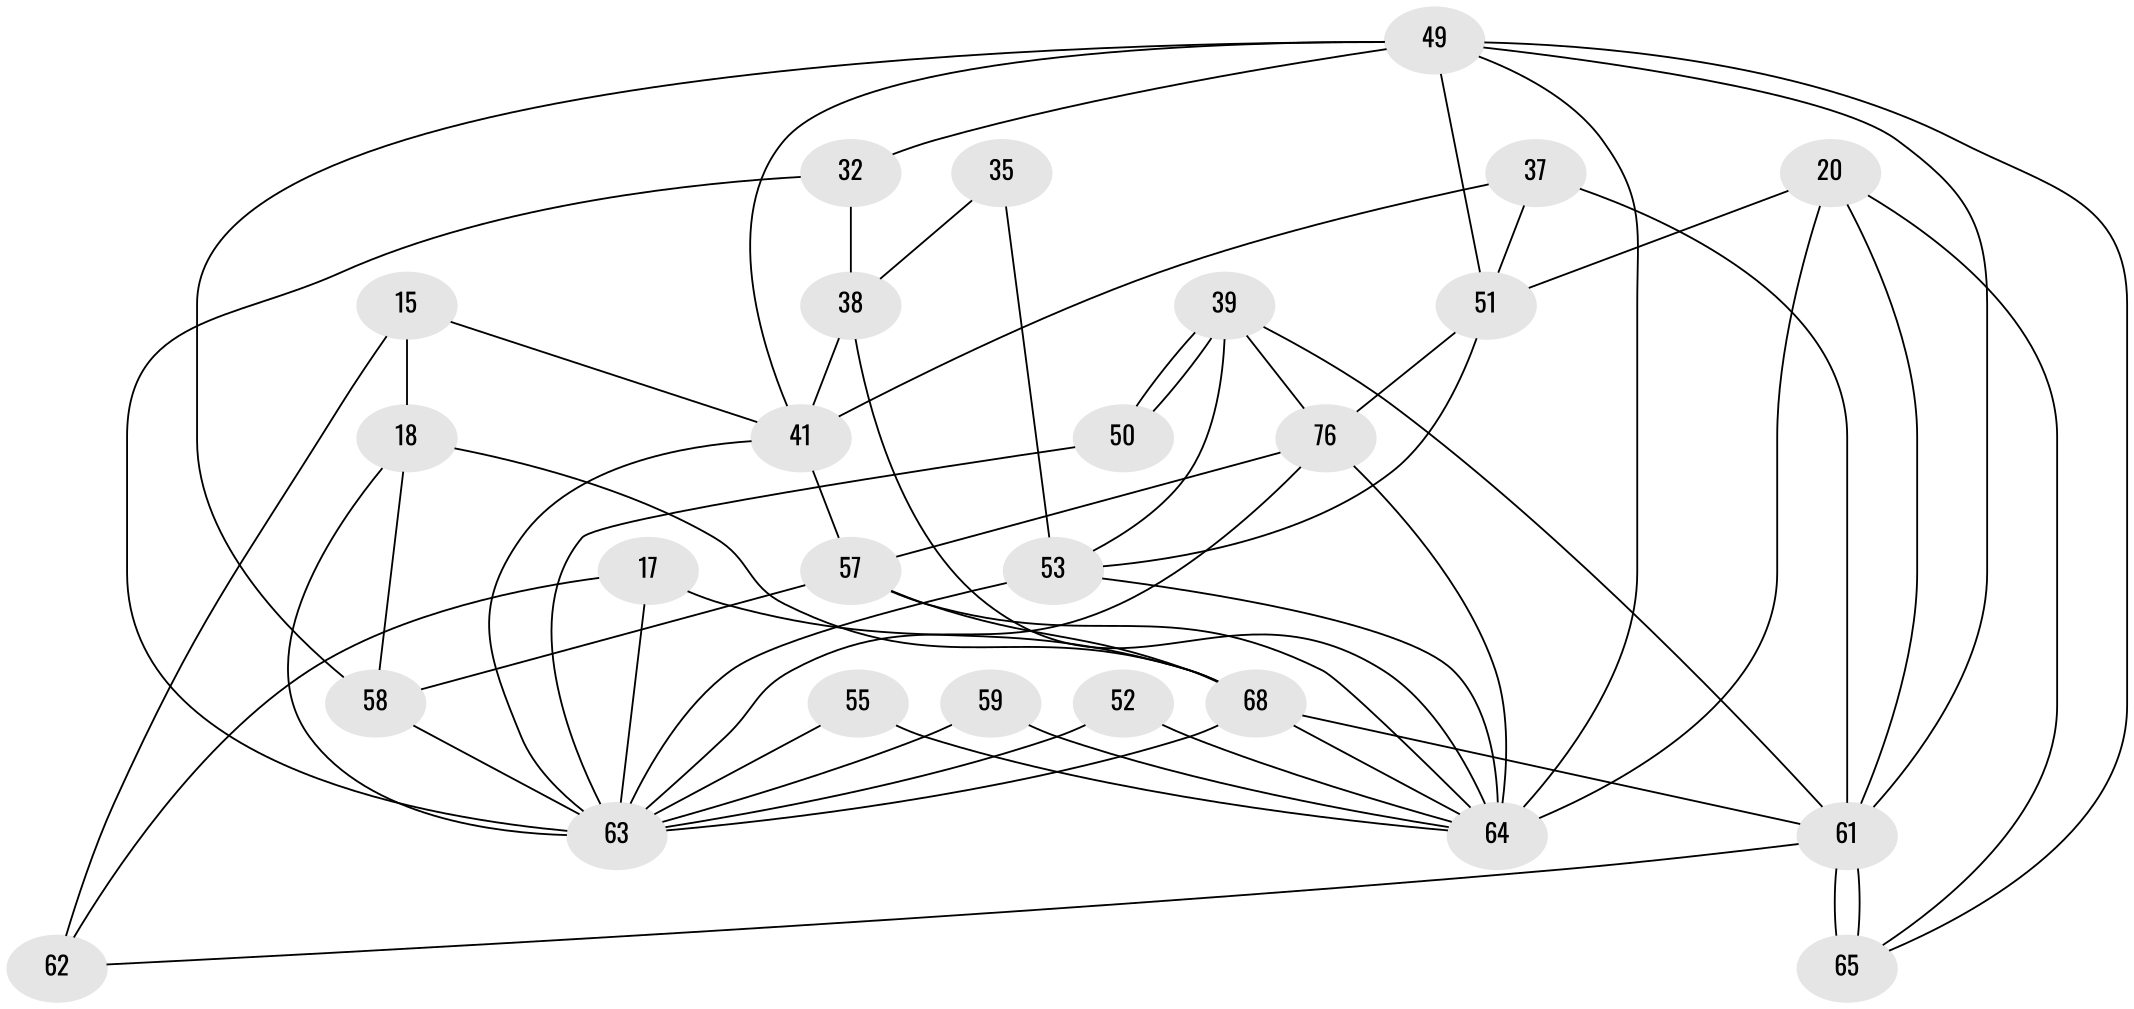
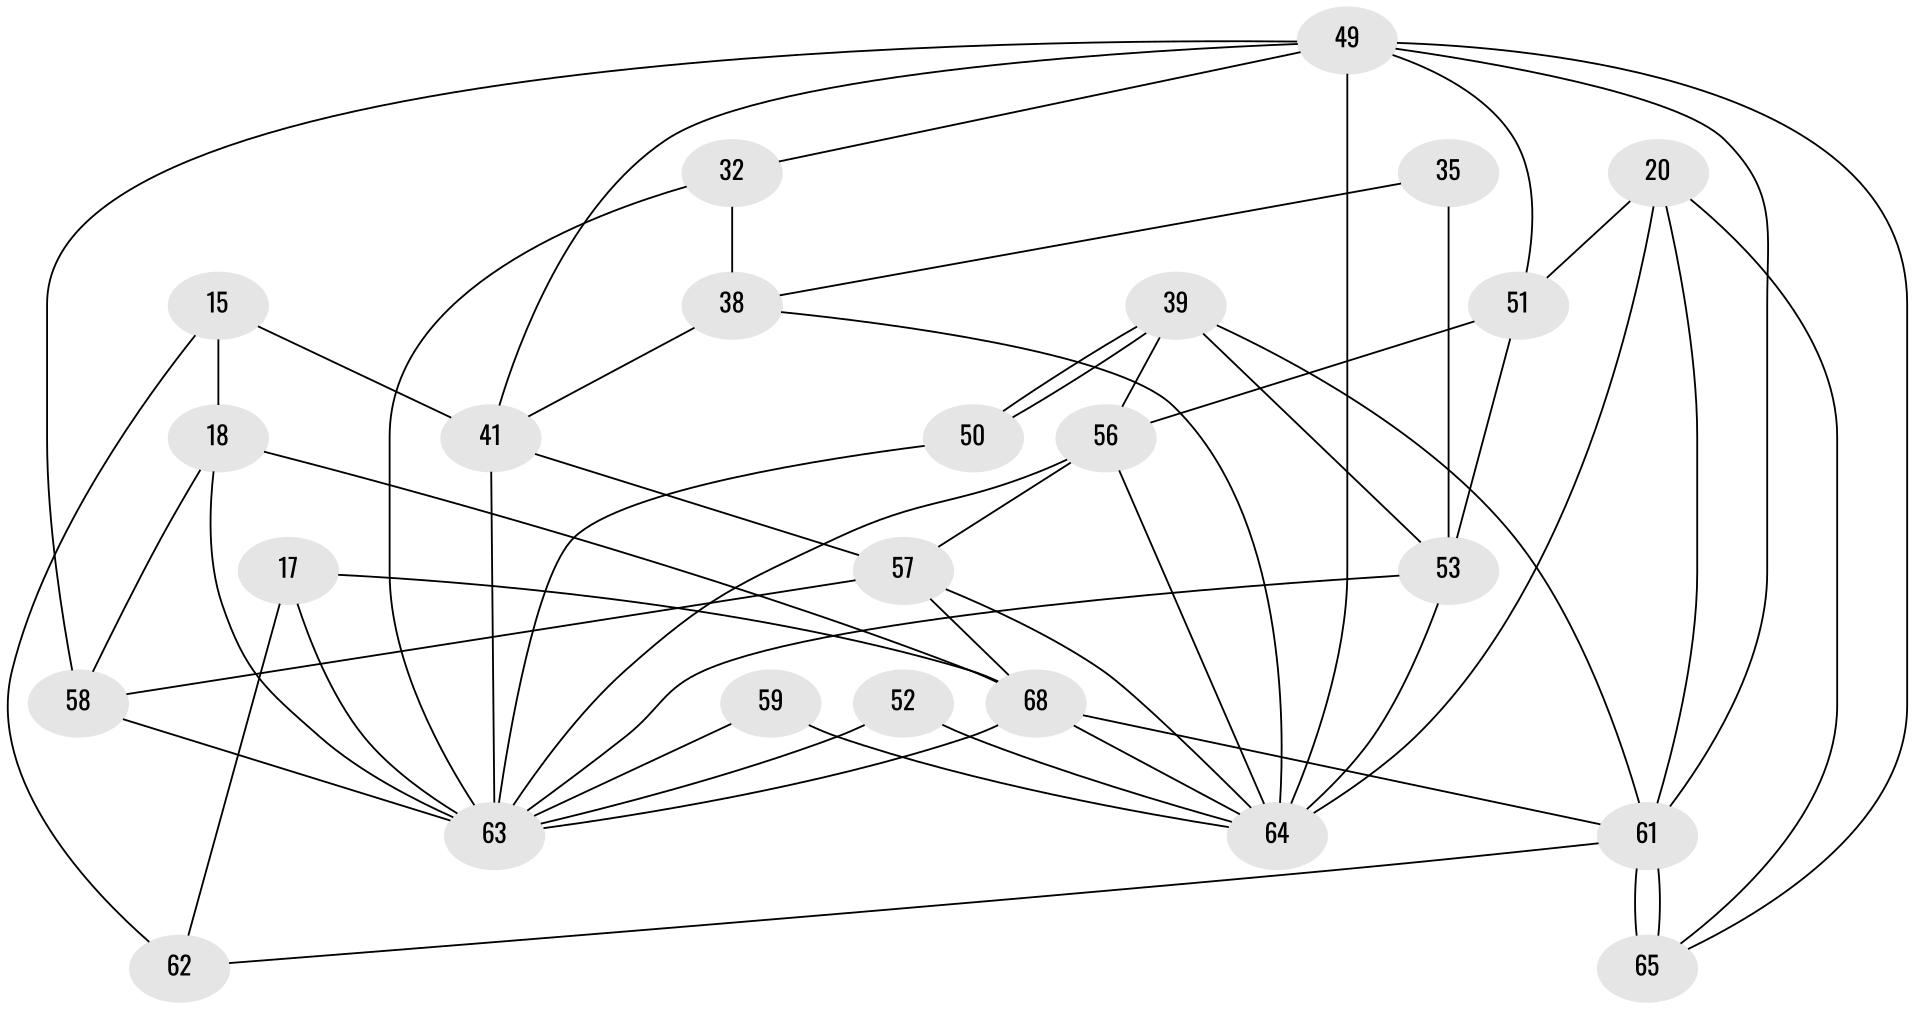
(1536, 173) -> none
(1326, 438) -> (1106, 438)
(858, 704) -> none
